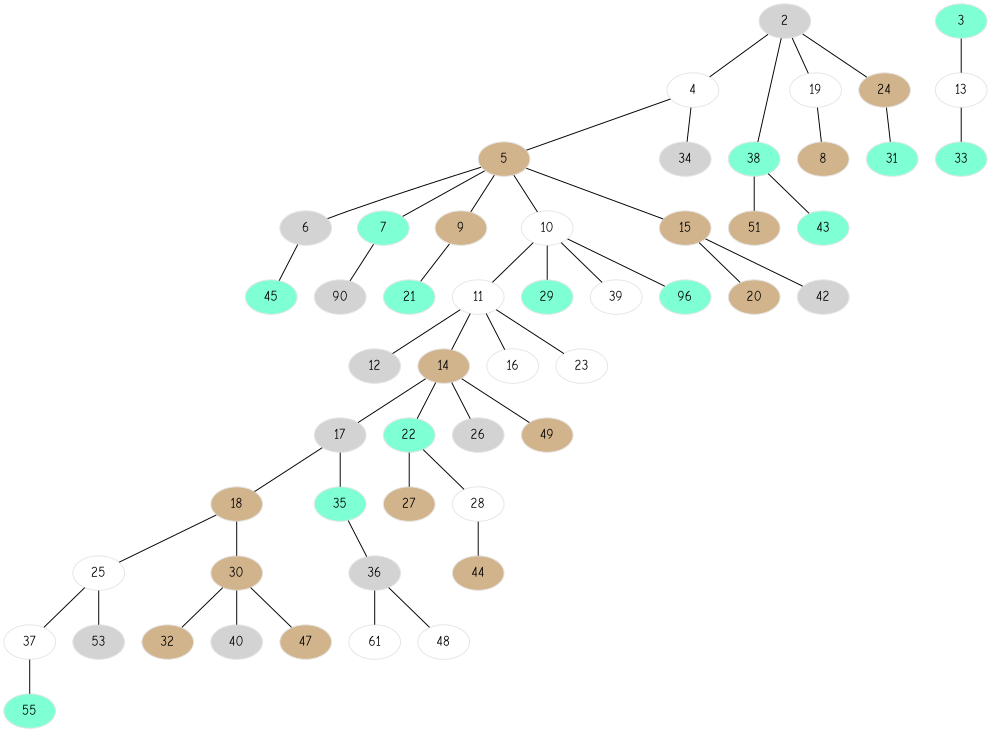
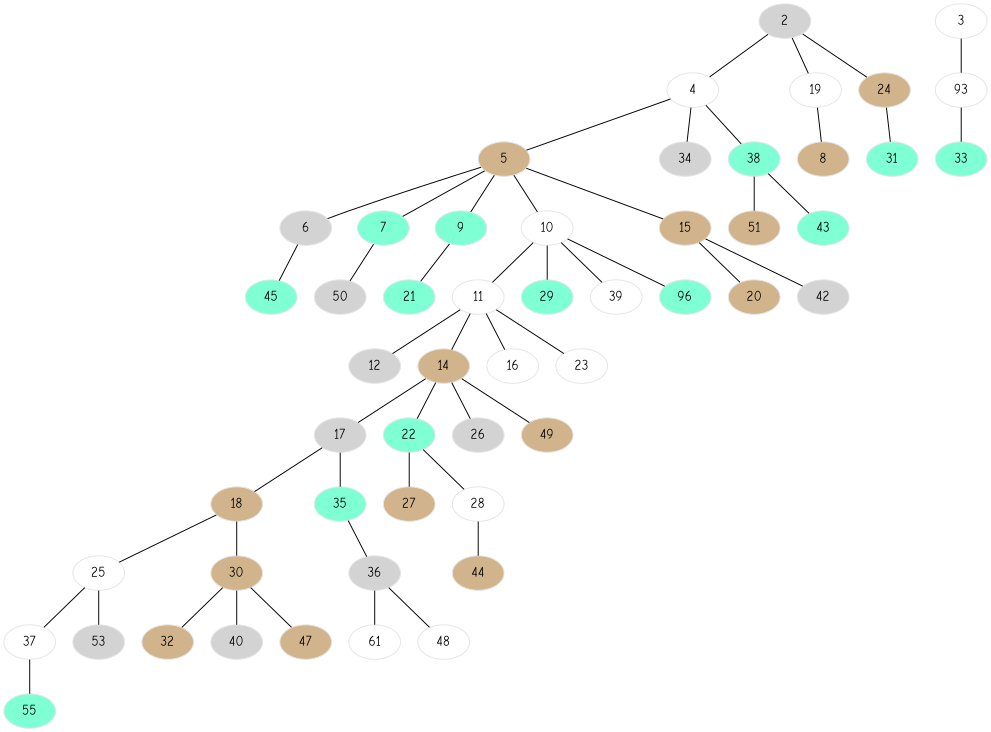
(961, 21) -> (961, 21)
(770, 90) -> (724, 125)
(961, 90) -> (961, 90)
(461, 228) -> (461, 228)
(340, 297) -> (340, 297)
